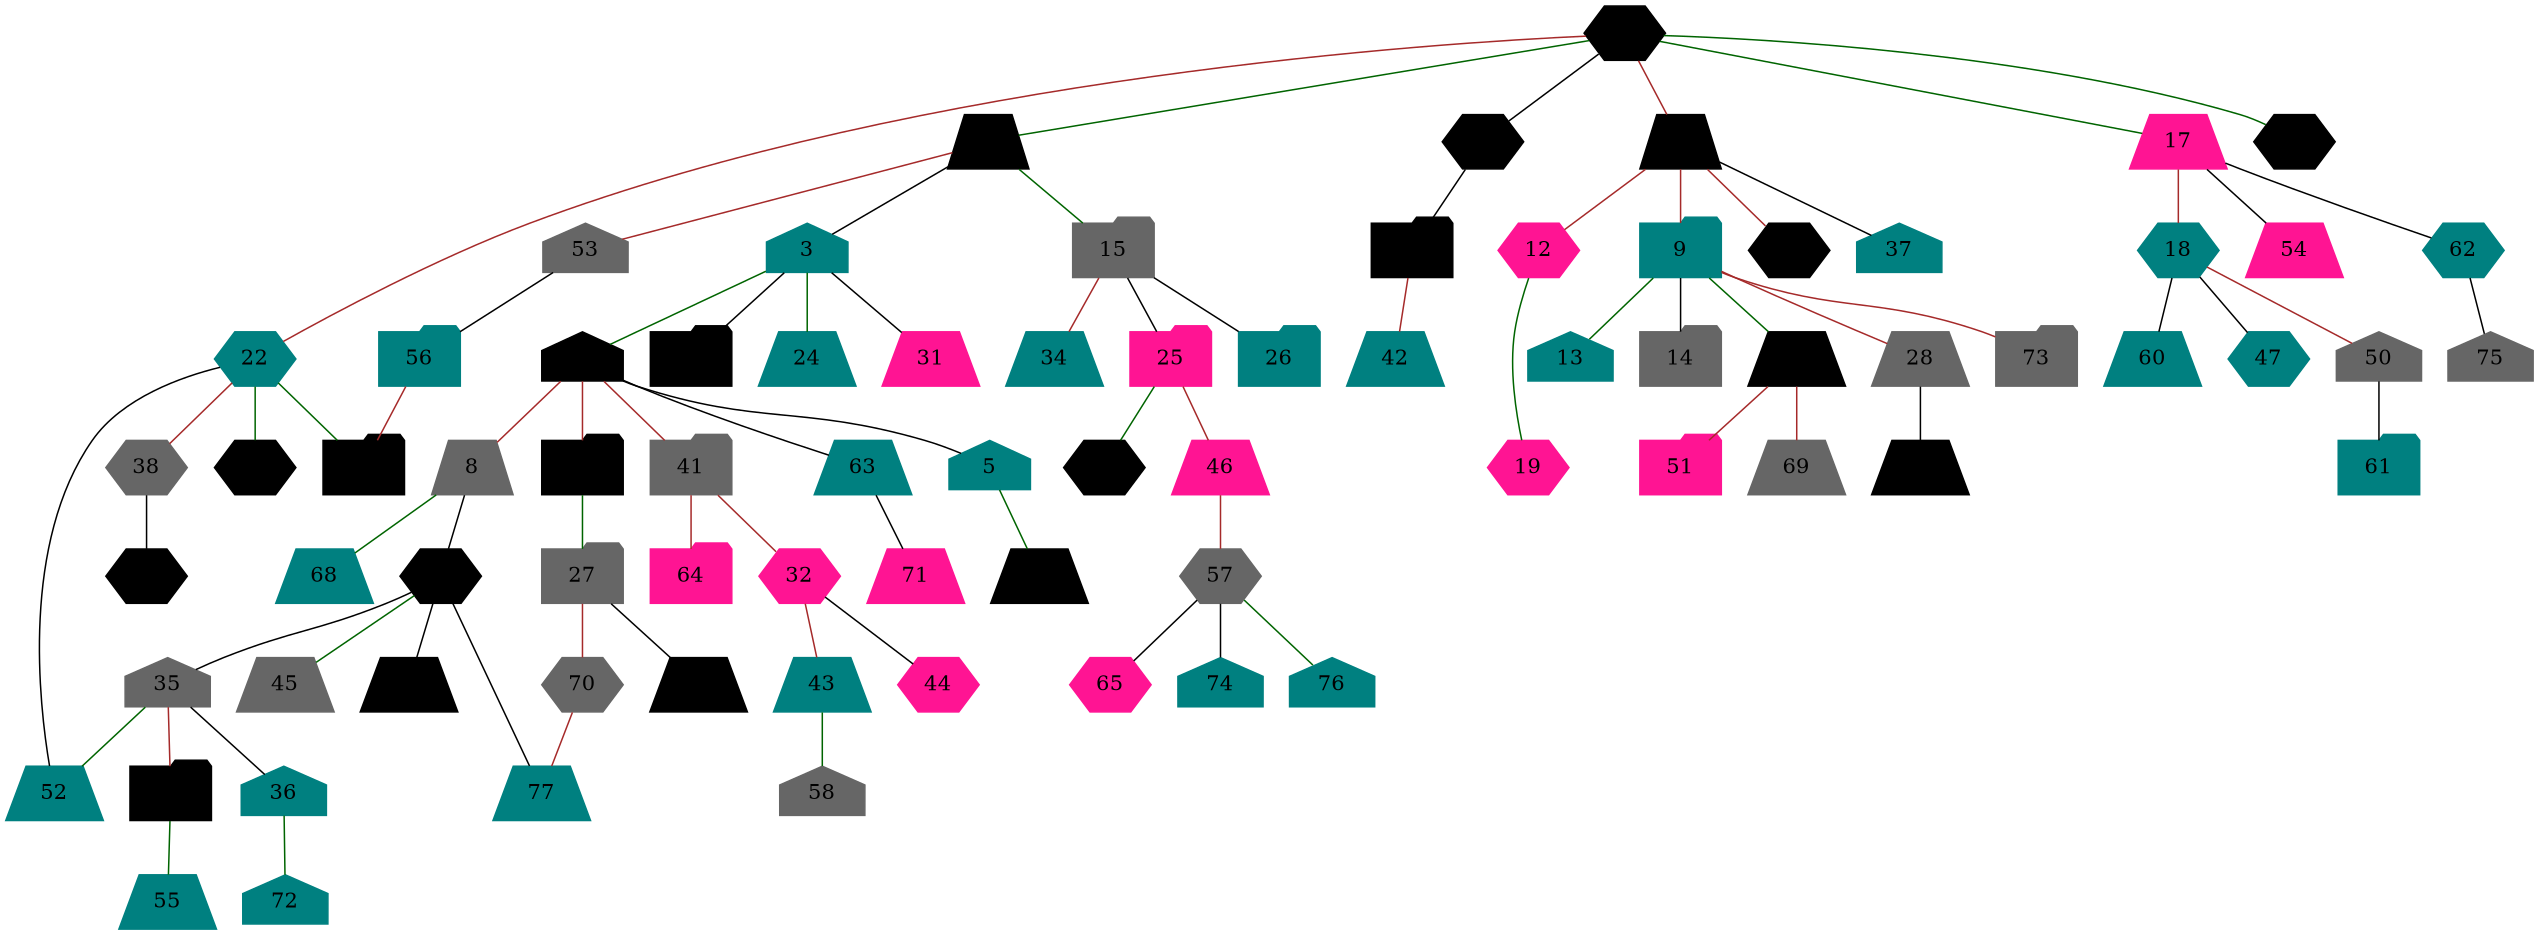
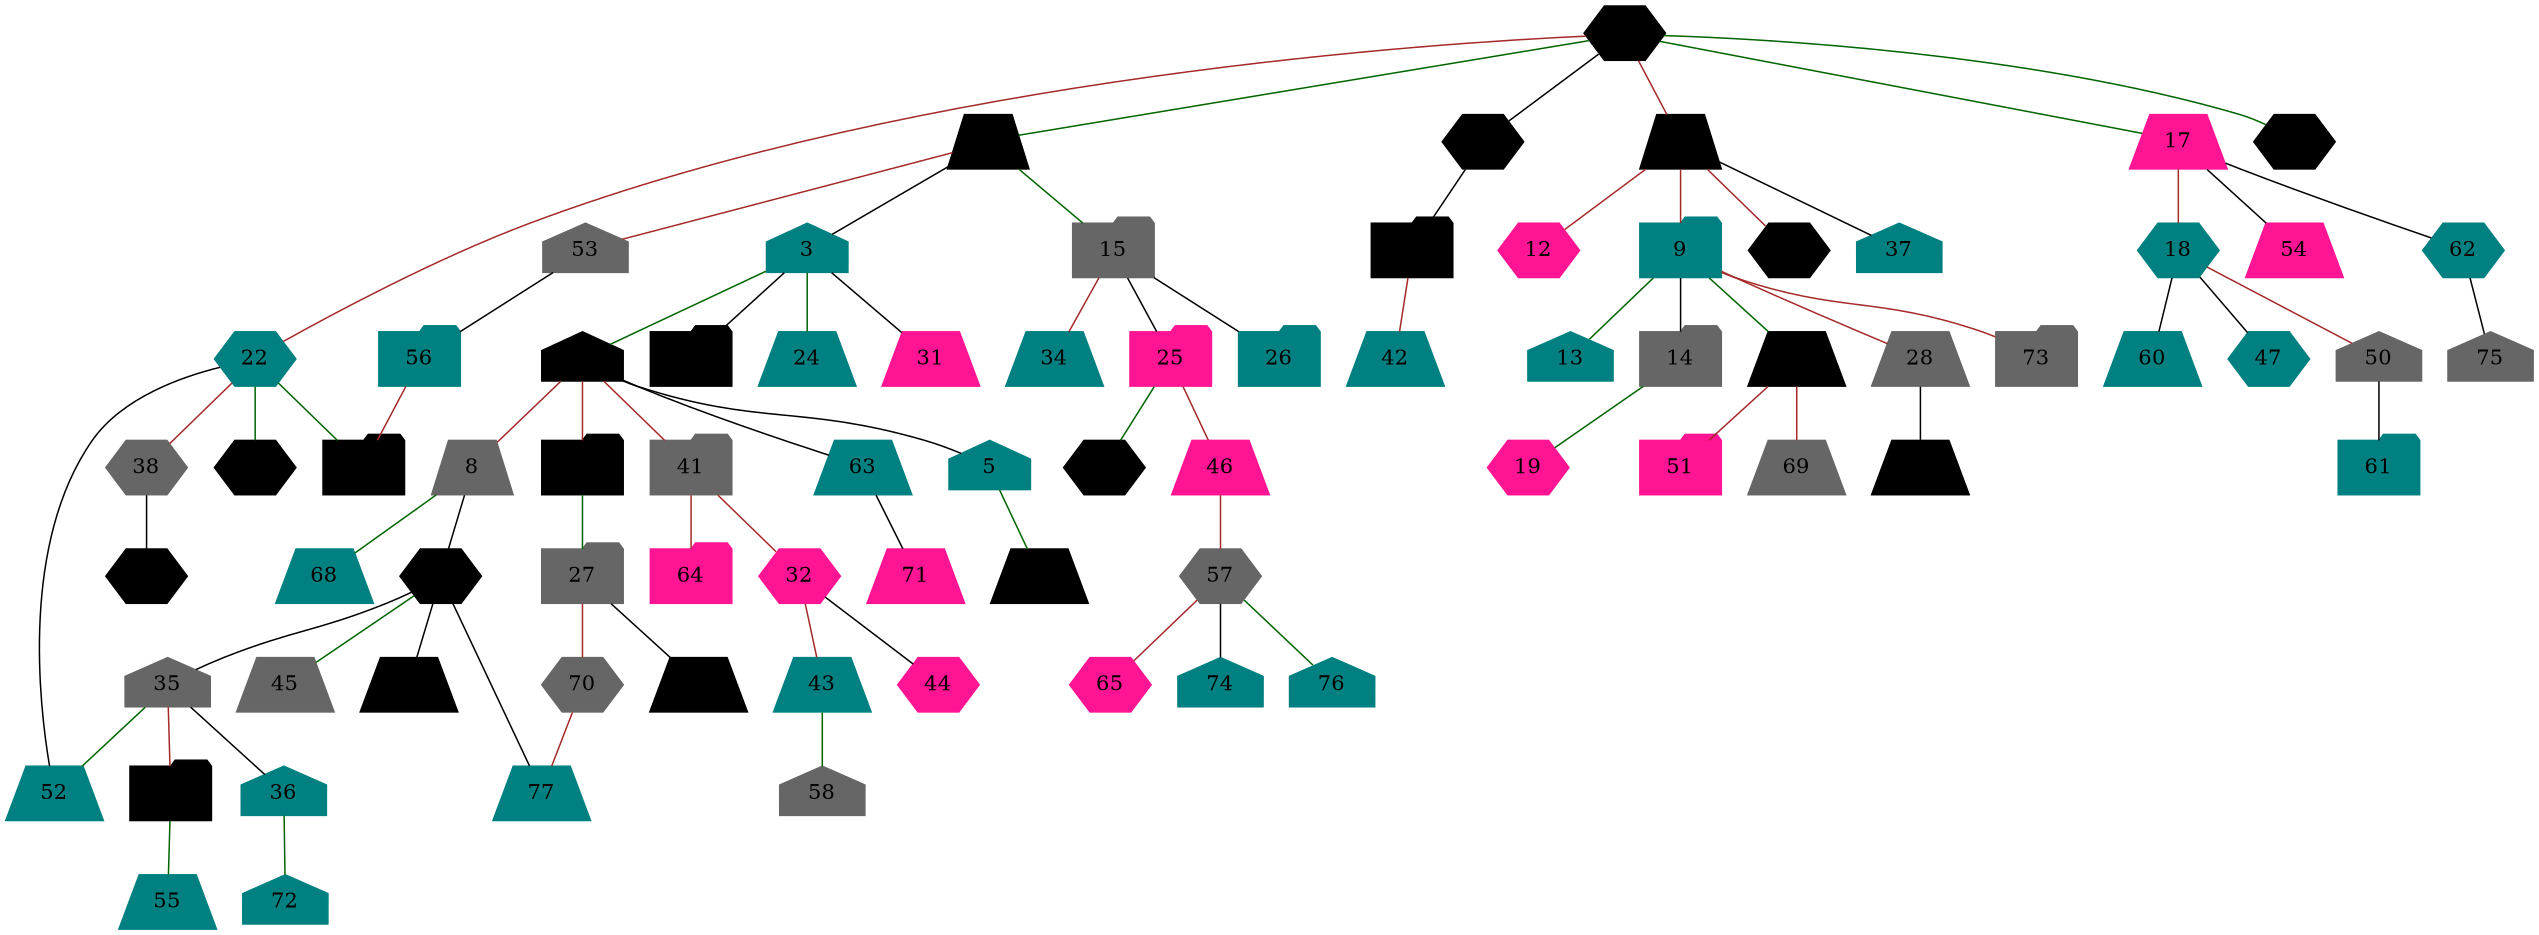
(1513, 359) -> (1599, 417)
(1165, 631) -> (1165, 631)
